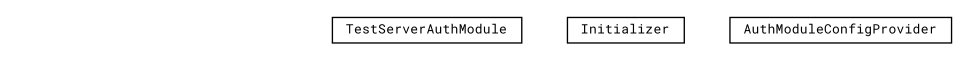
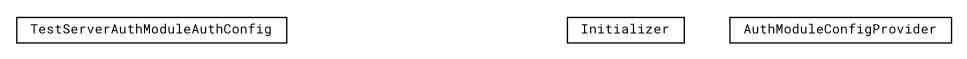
none -> (151, 30)
(426, 30) -> none
